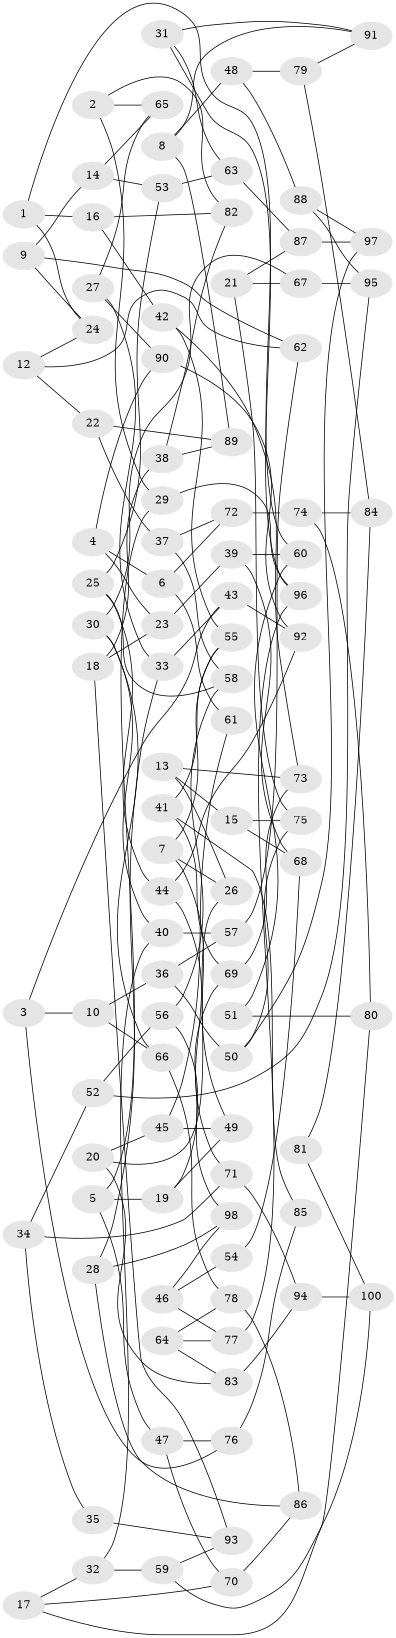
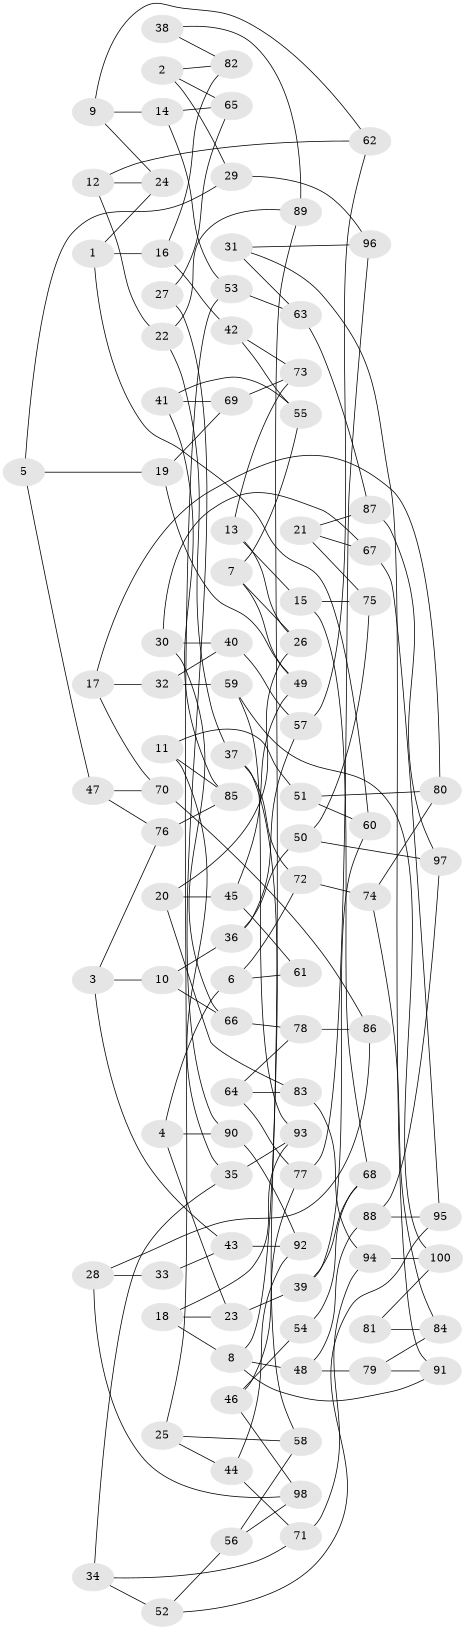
(124, 505) -> none
(128, 563) -> (197, 1338)
none -> (162, 749)
